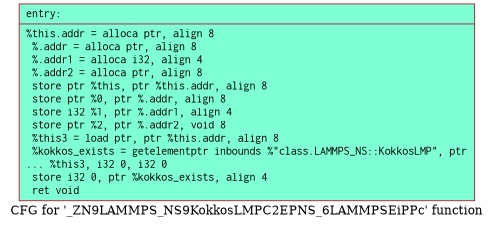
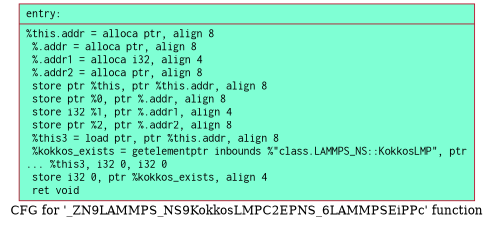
(126, 125) -> (129, 125)
